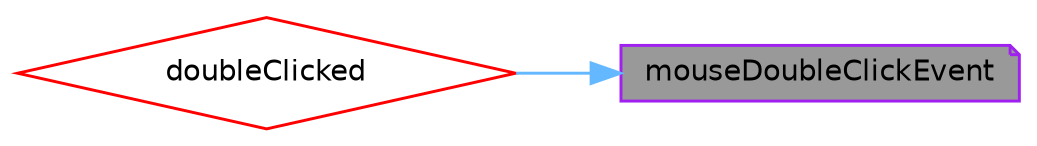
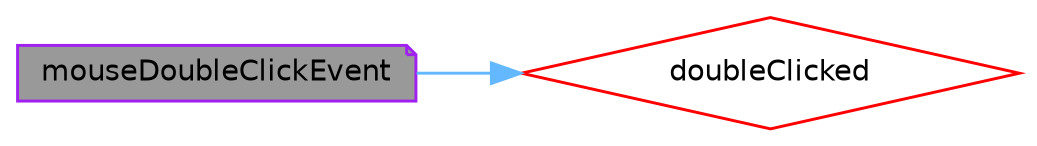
(553, 73) -> (454, 73)
